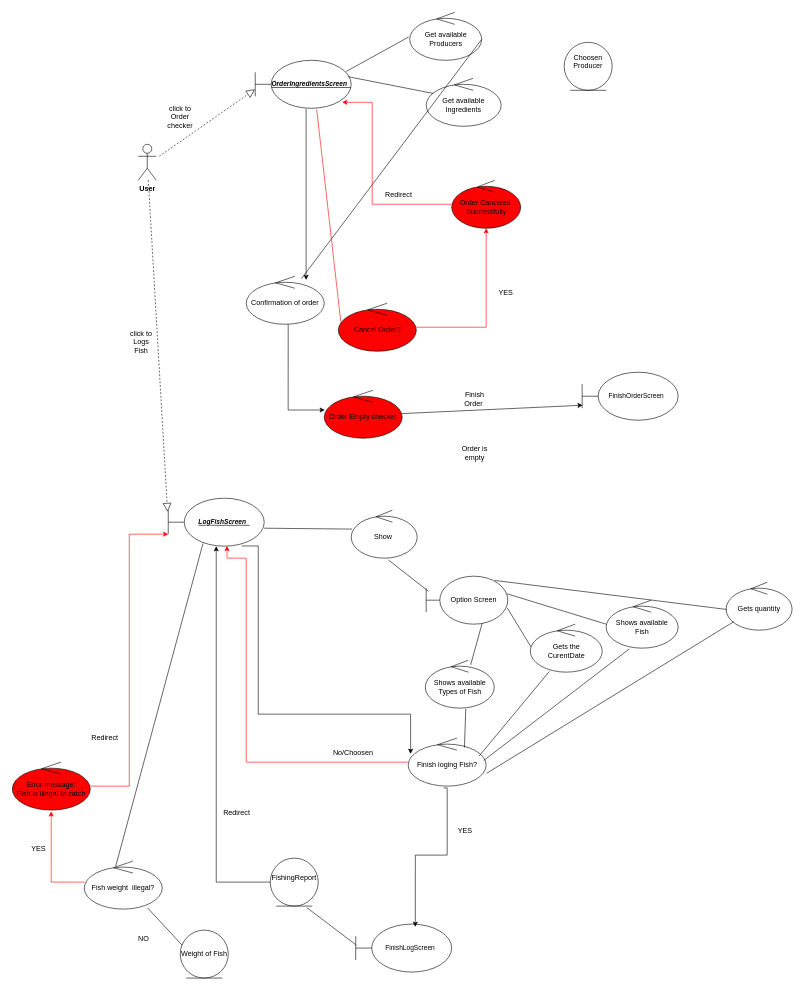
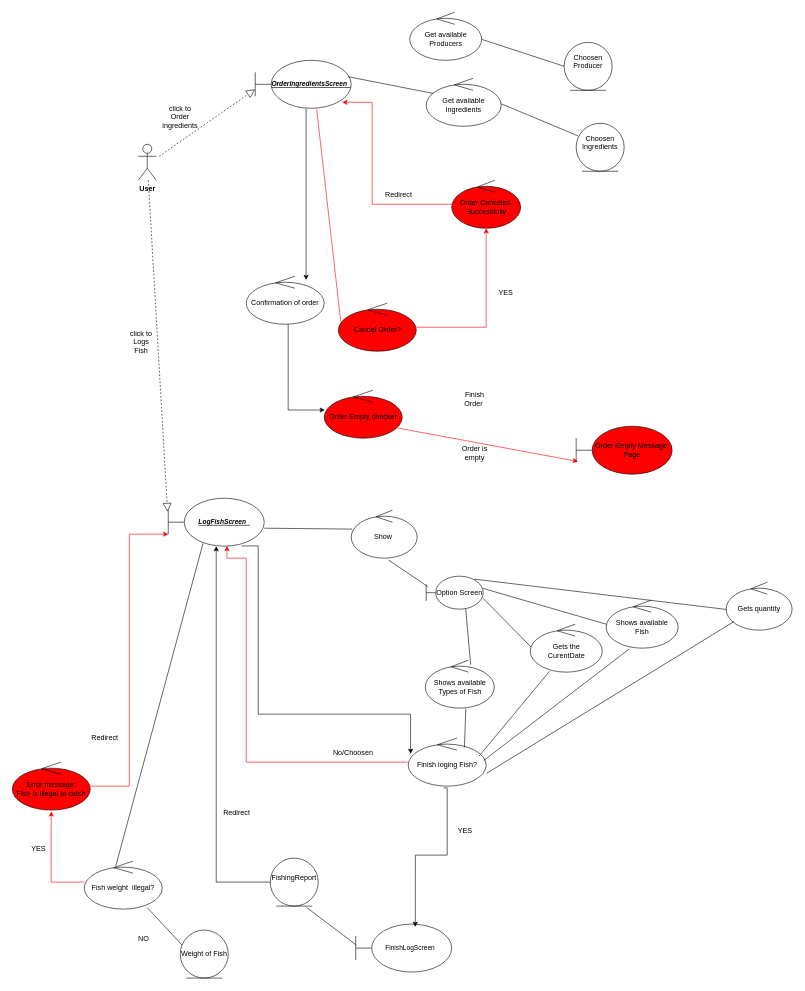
(377, 54) -> none
(180, 117) -> (180, 117)
none -> (539, 120)
none -> (600, 147)
(392, 159) -> (523, 53)
(630, 396) -> none
(425, 413) -> none
none -> (486, 444)
none -> (624, 450)
(467, 600) -> (455, 593)
